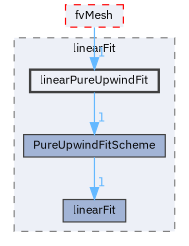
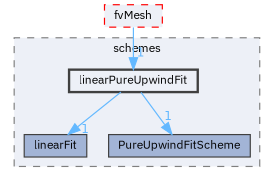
(94, 49) -> (137, 49)
(94, 172) -> (99, 109)
